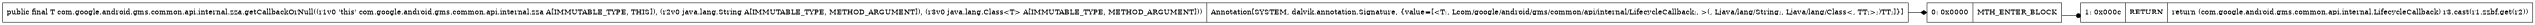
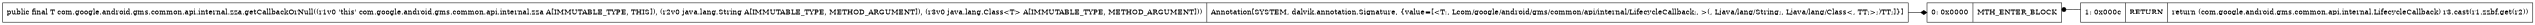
(2069, 16) -> (2073, 9)
